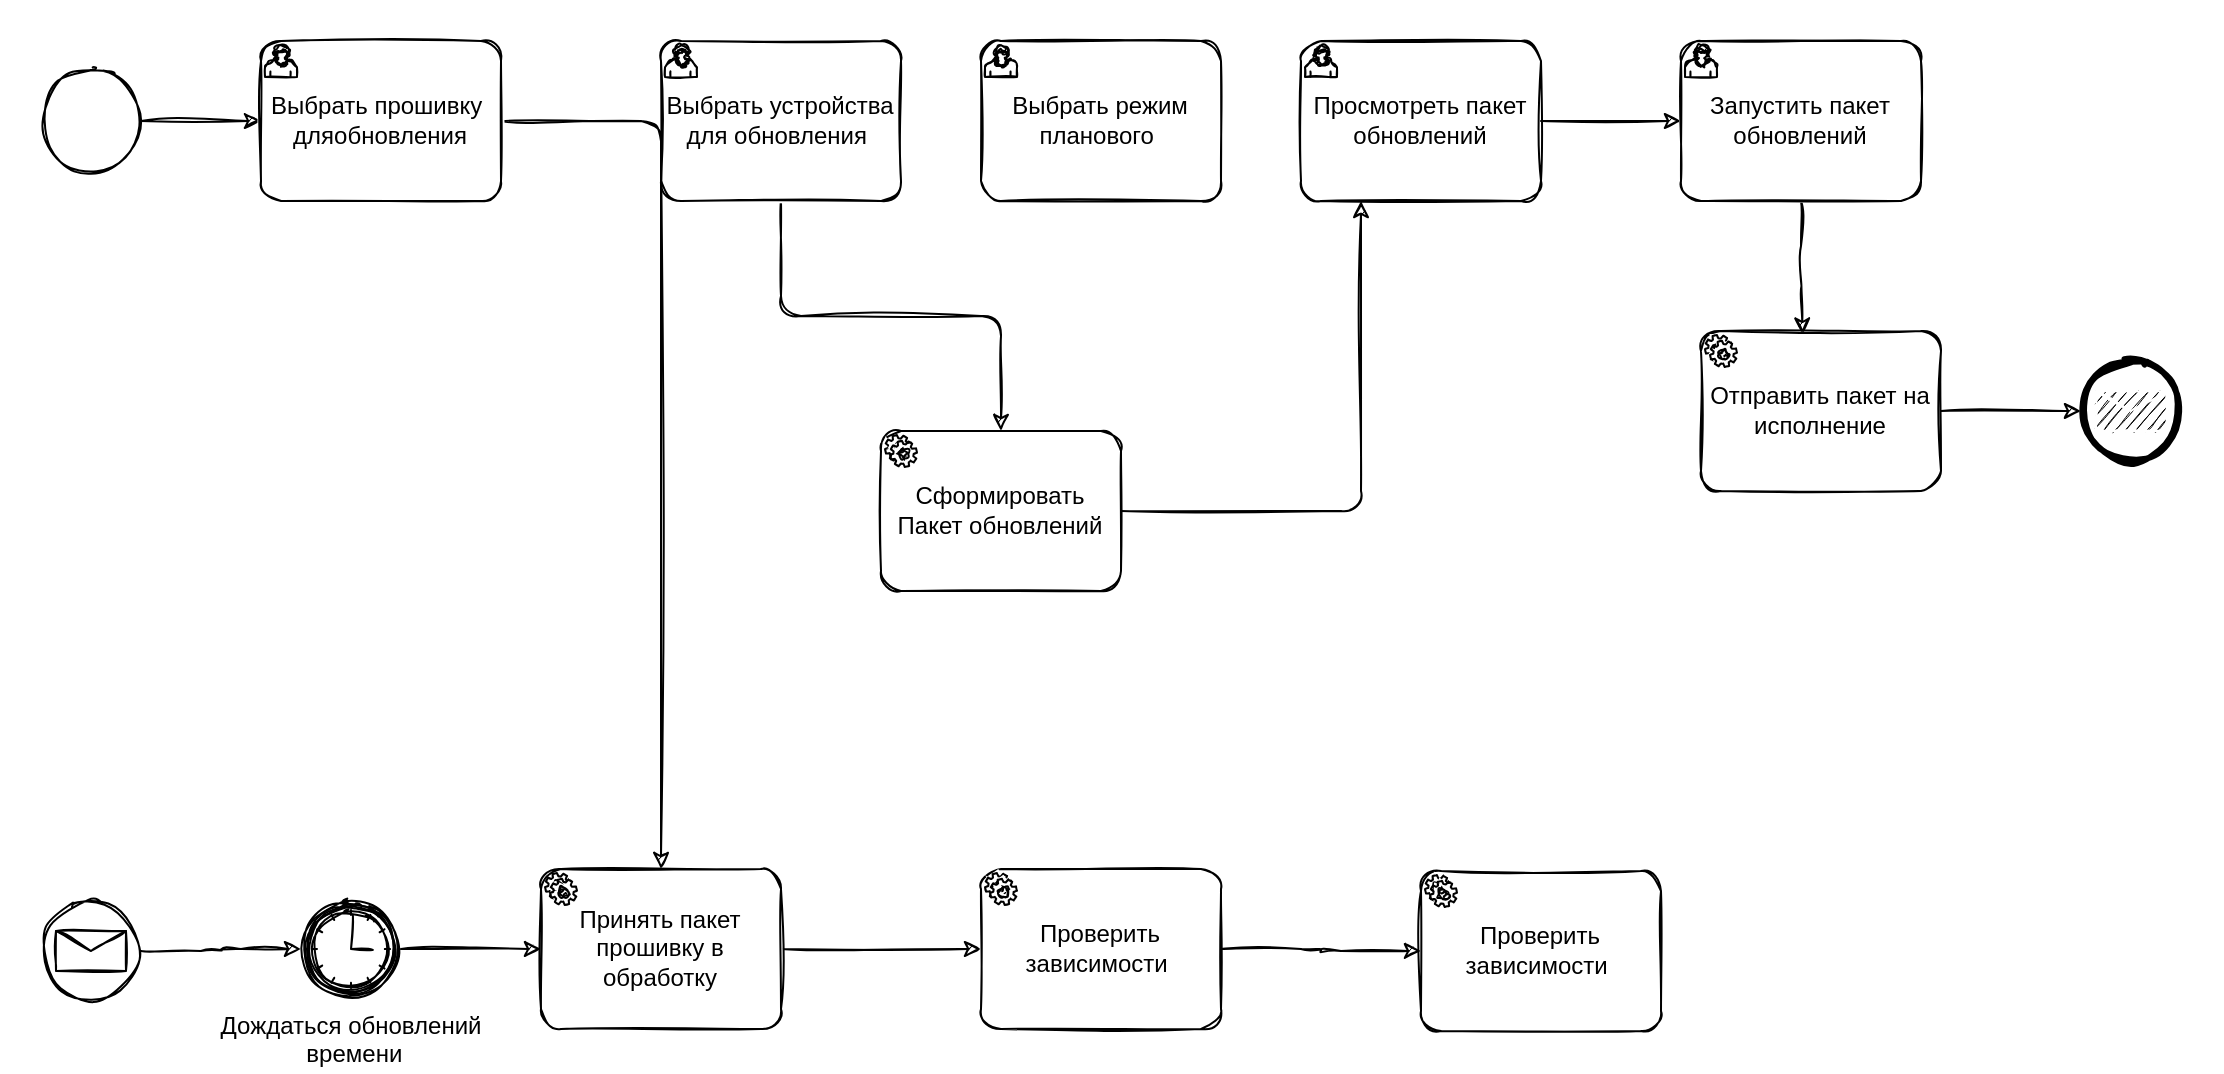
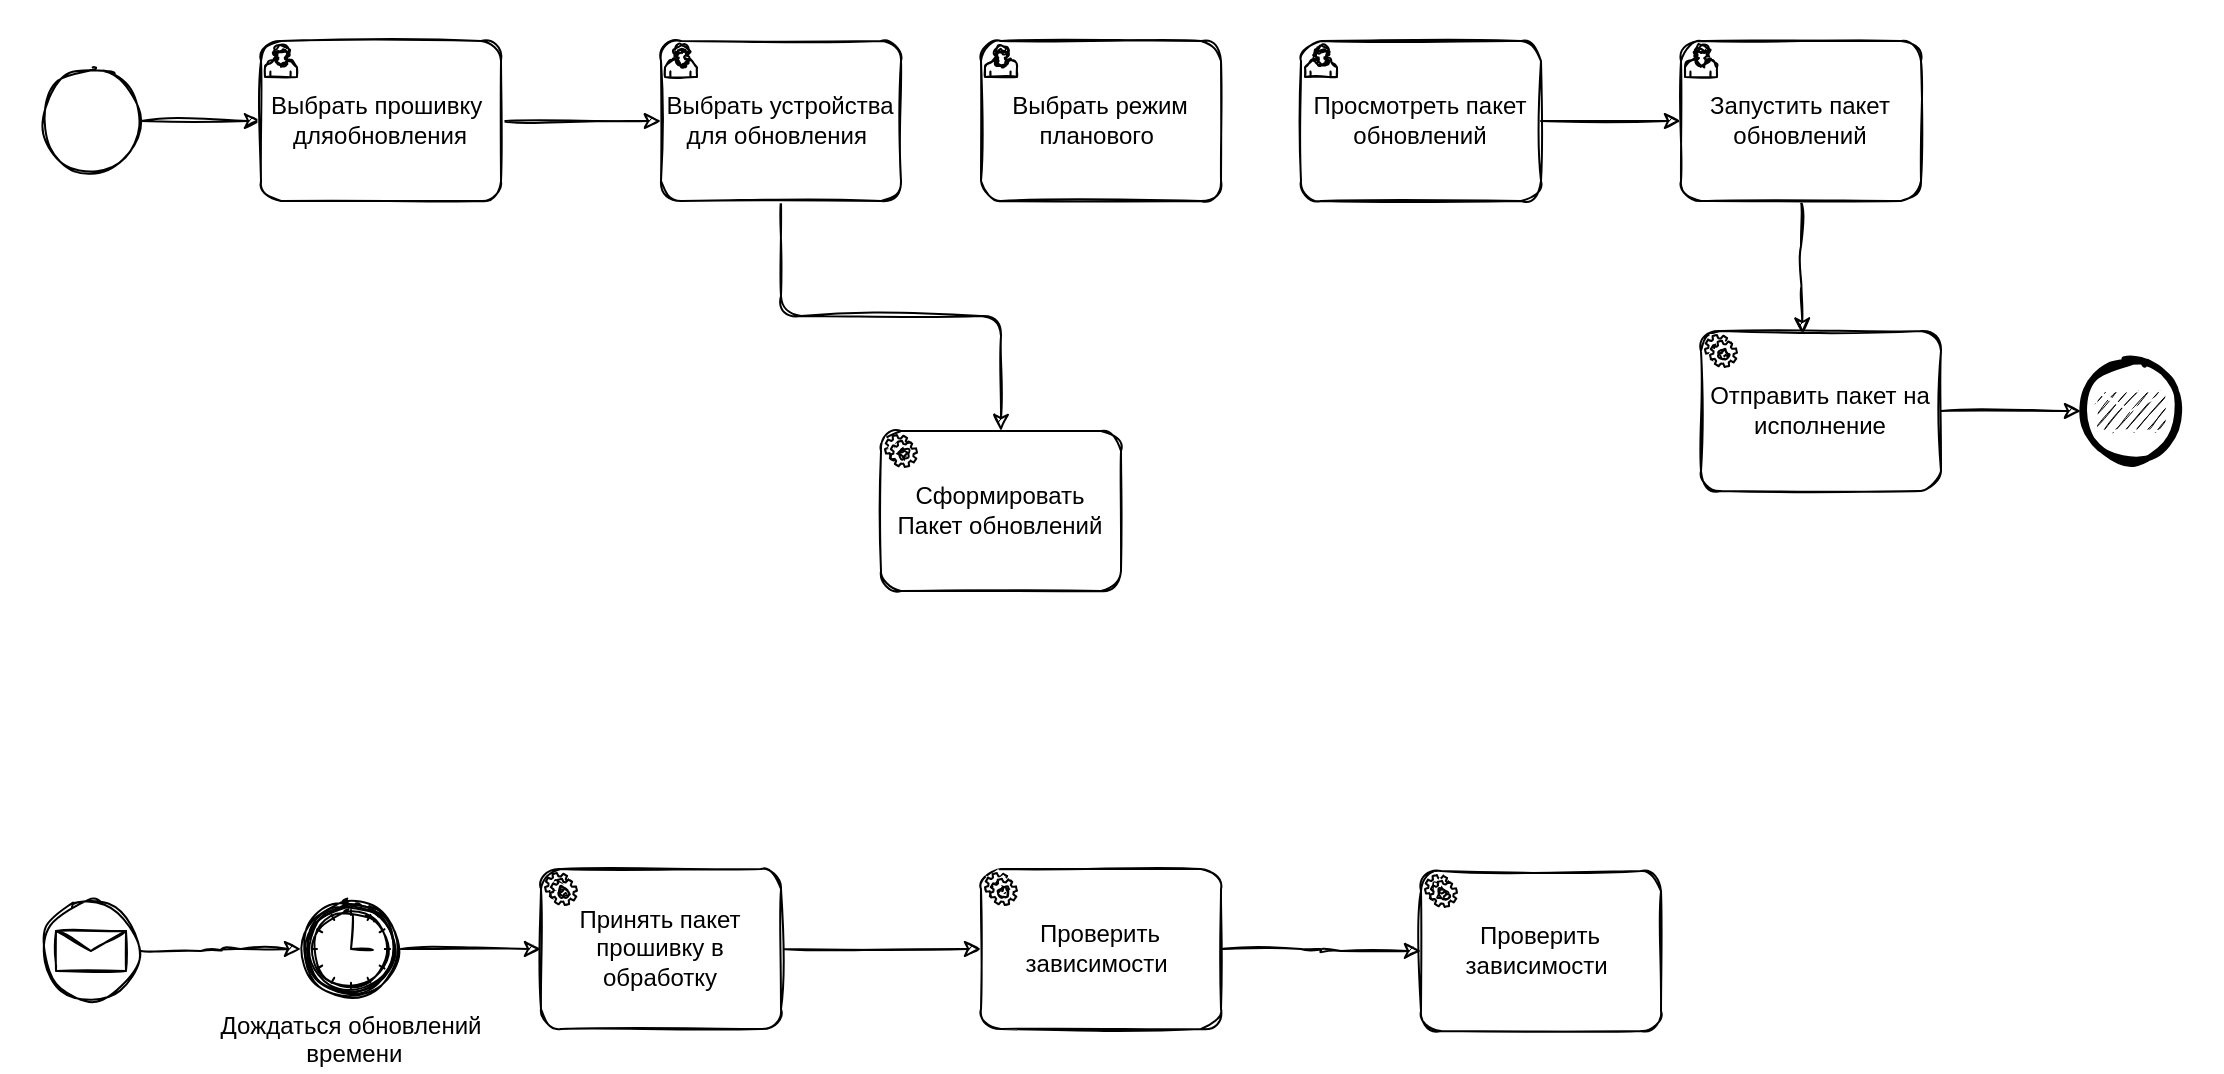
(1361, 474) -> none
(661, 525) -> (644, 121)
